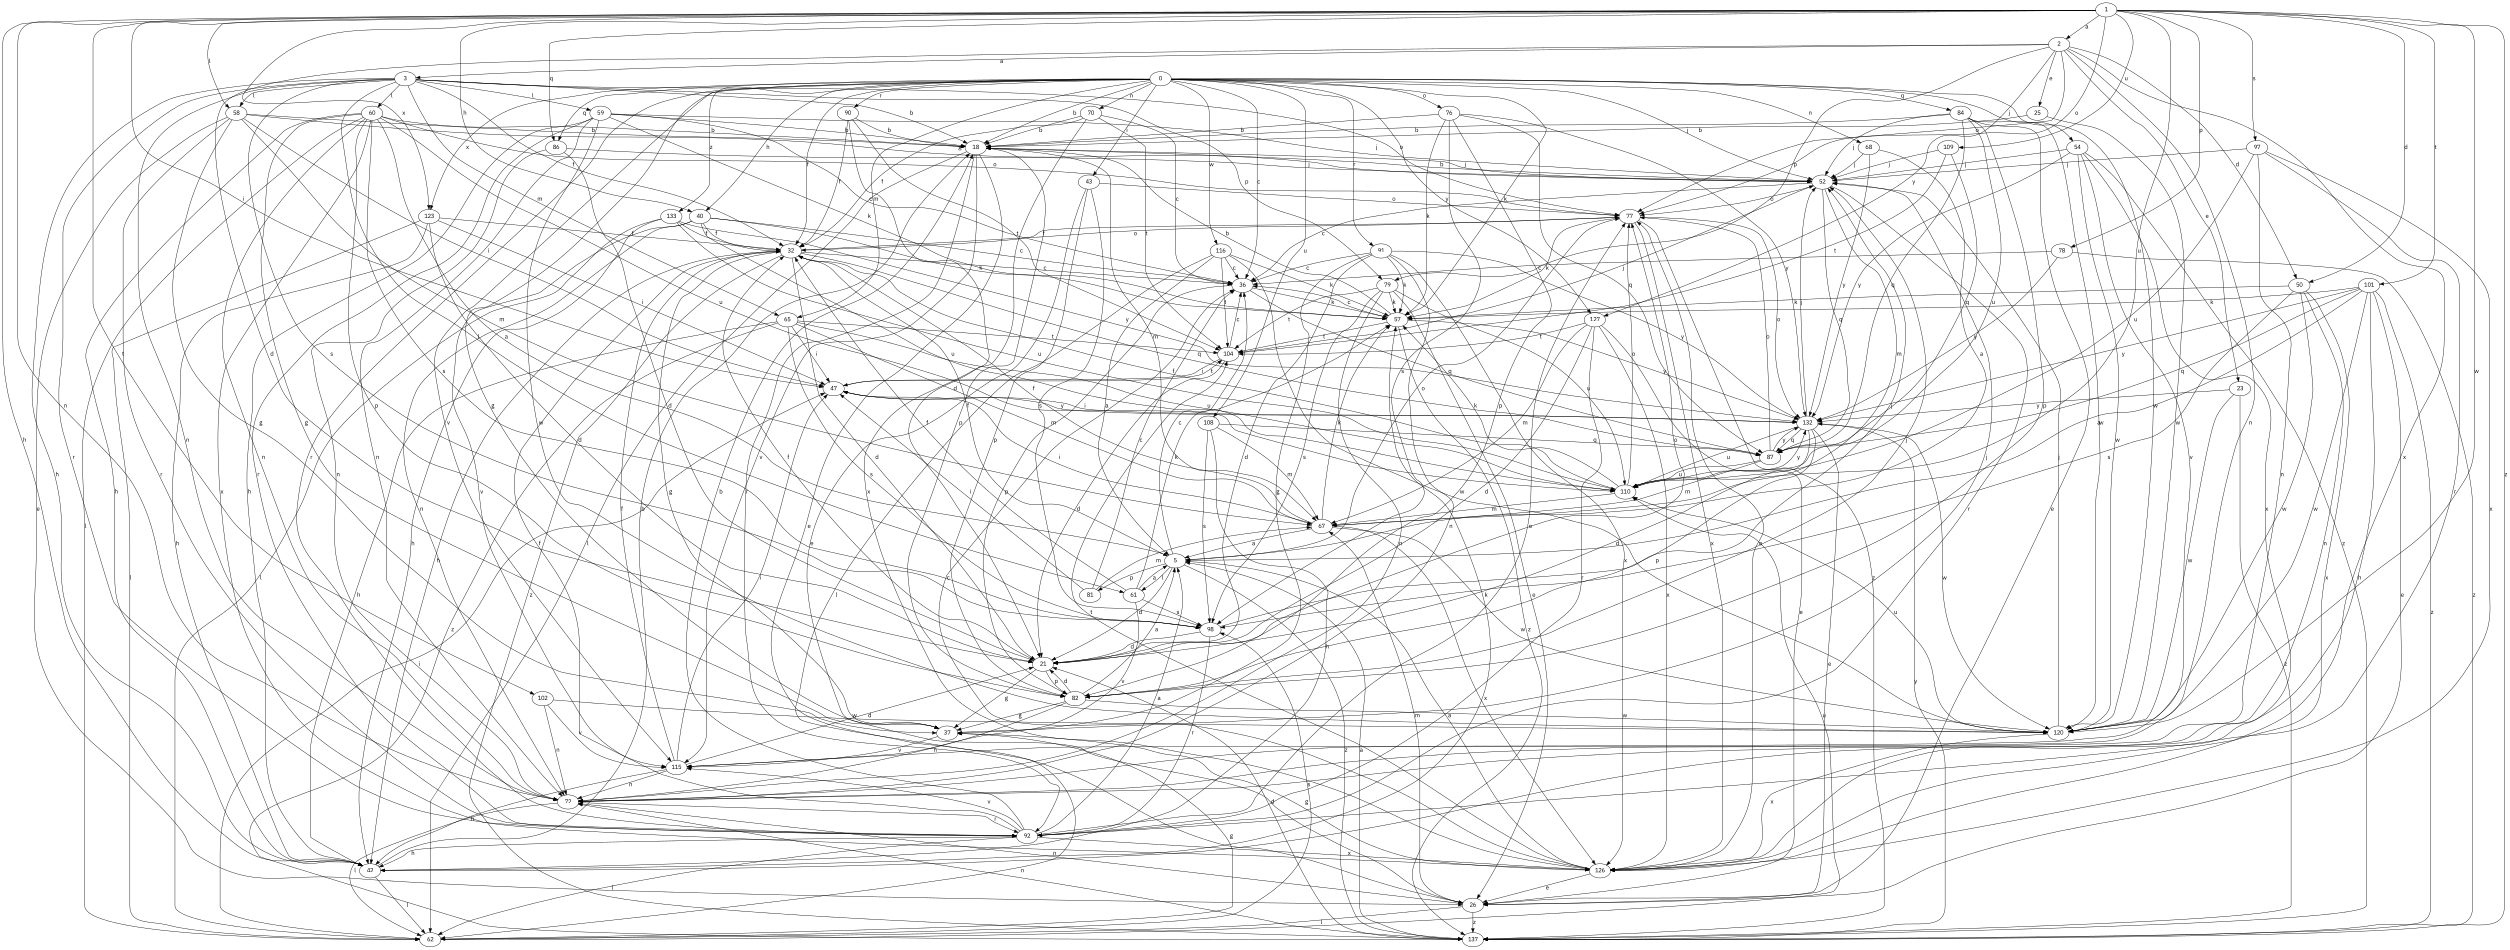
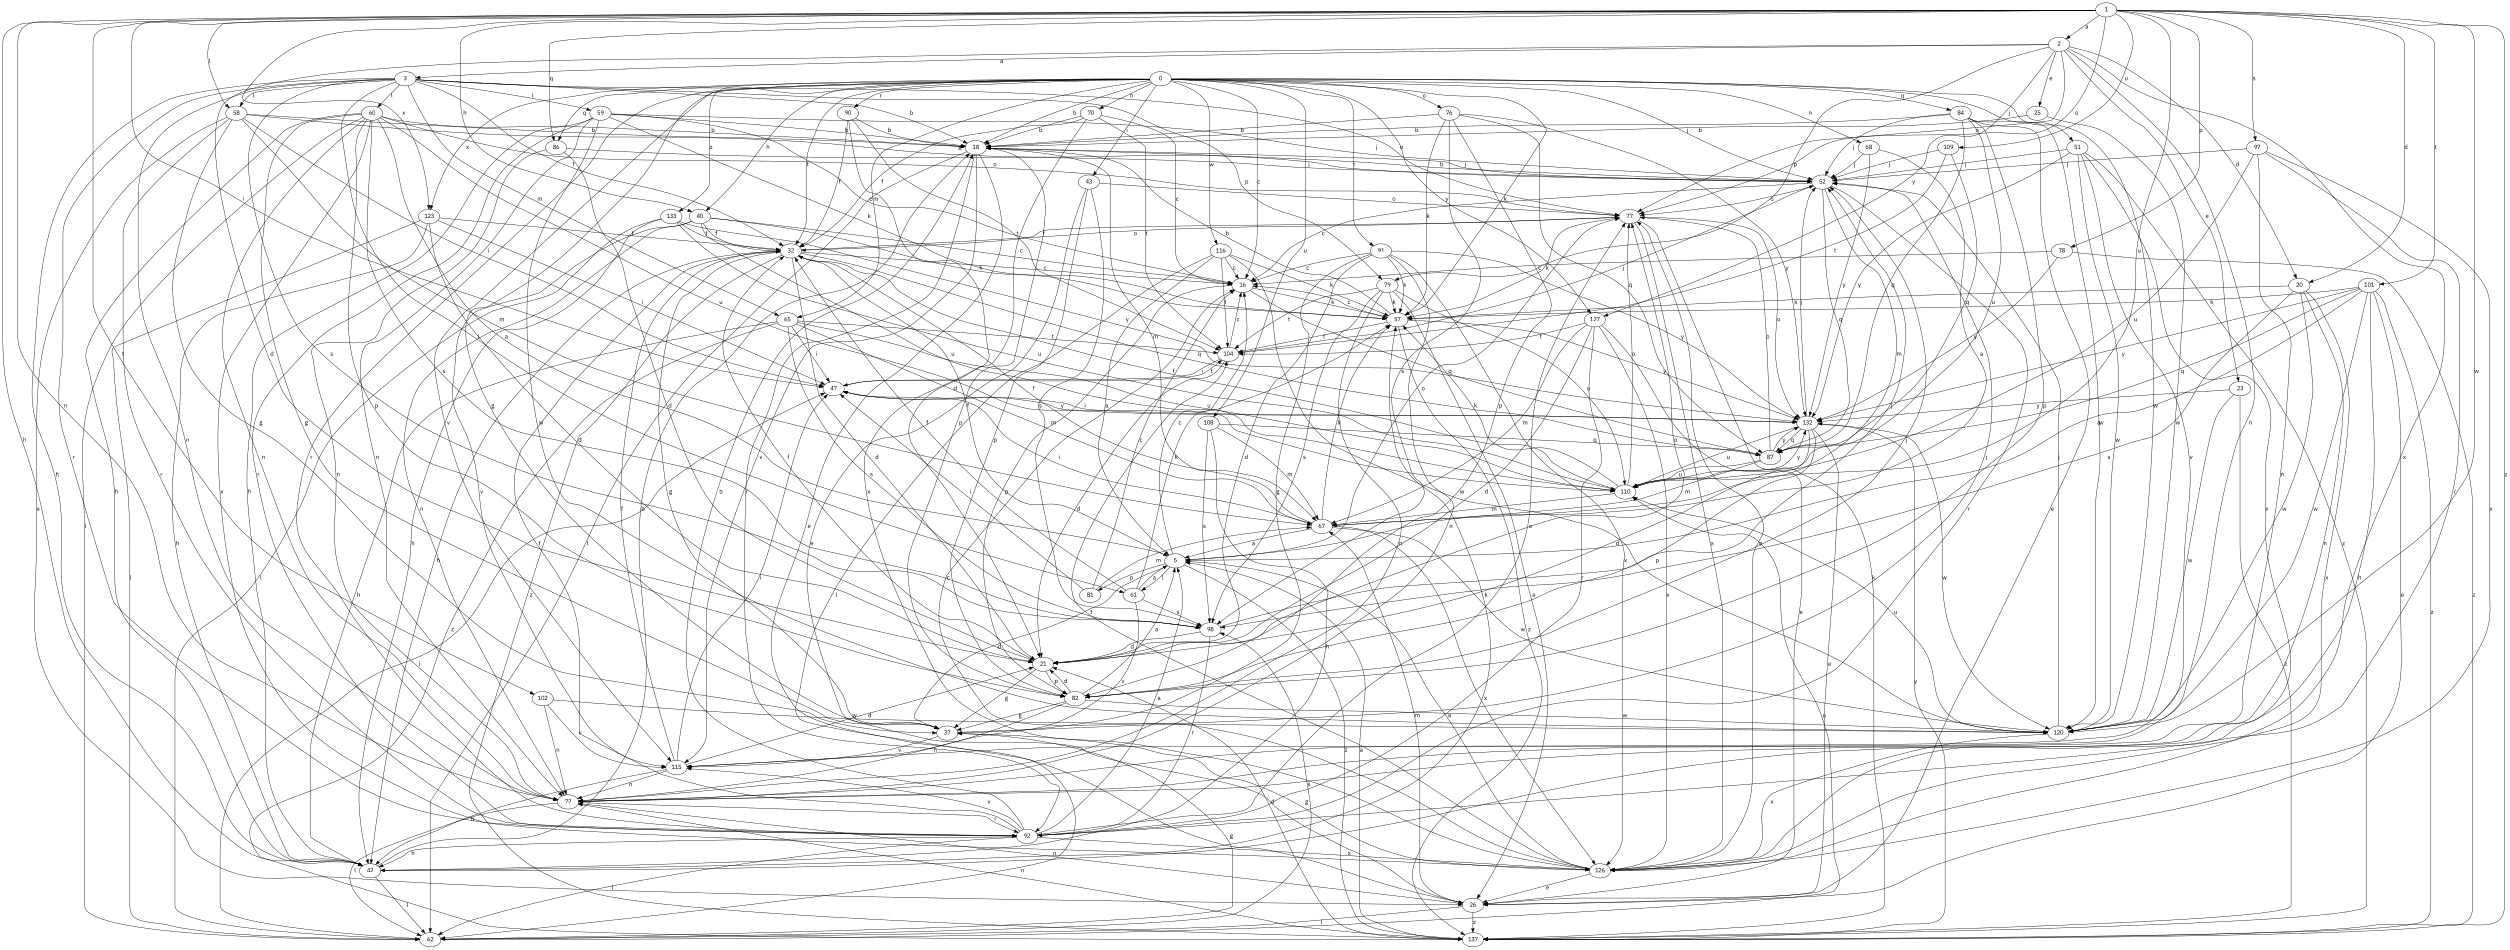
(2077, 148) -> (2077, 148)
(1243, 285) -> (1243, 285)
(2299, 285) -> (2299, 285)
(1874, 578) -> (1874, 578)
(1118, 624) -> (1022, 636)
